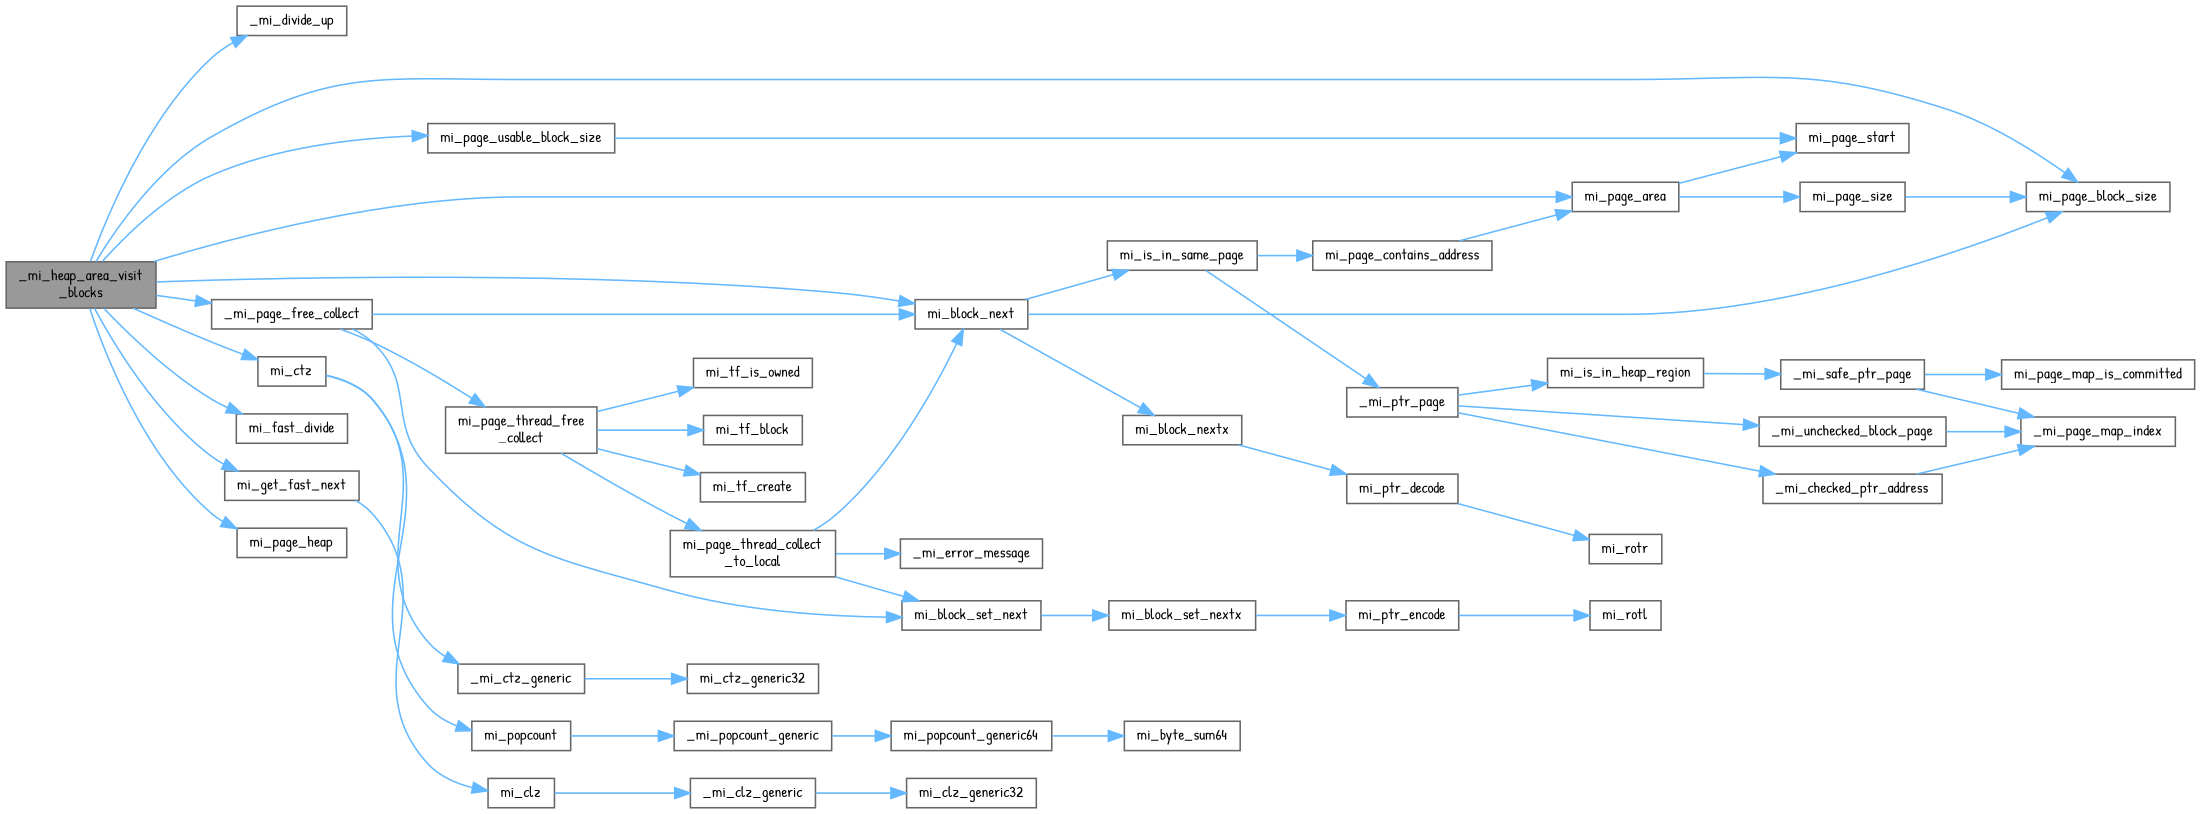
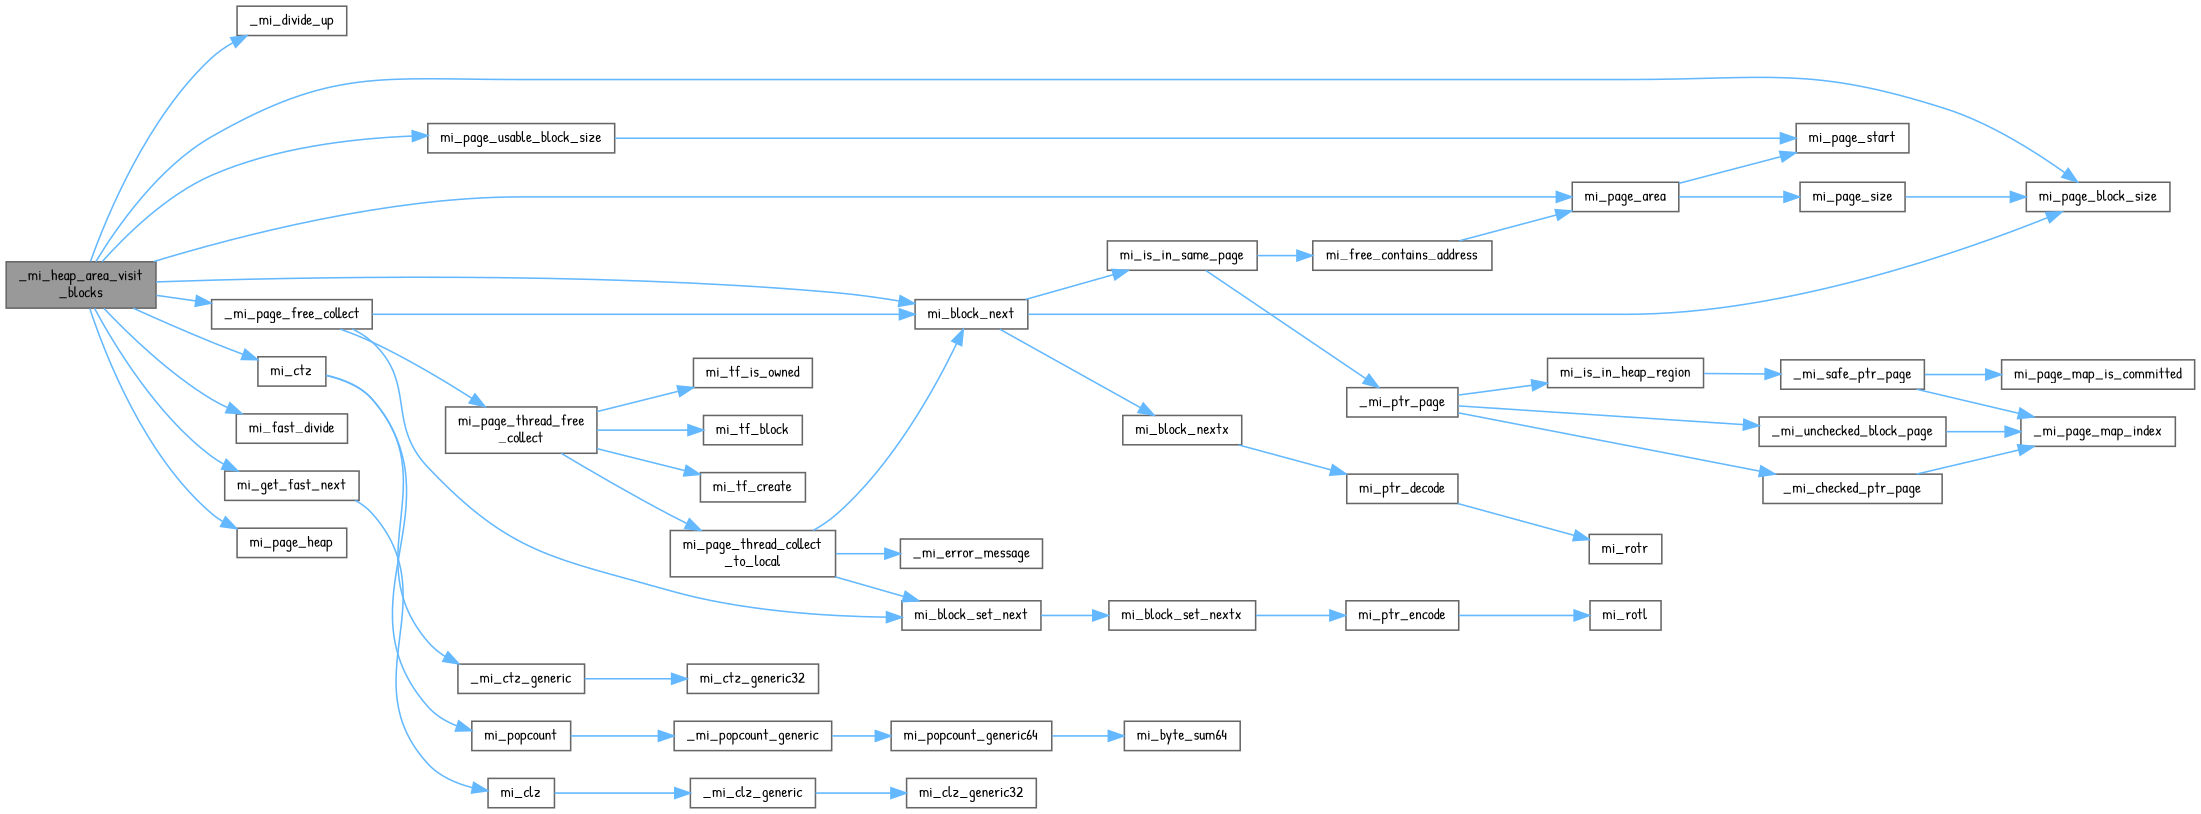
(1402, 256) -> (1402, 256)
(1853, 489) -> (1853, 489)
